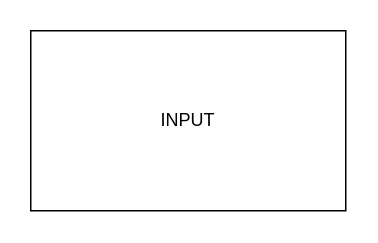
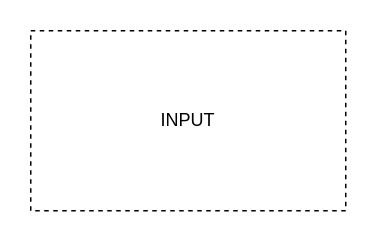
(188, 121) -> (188, 121)
